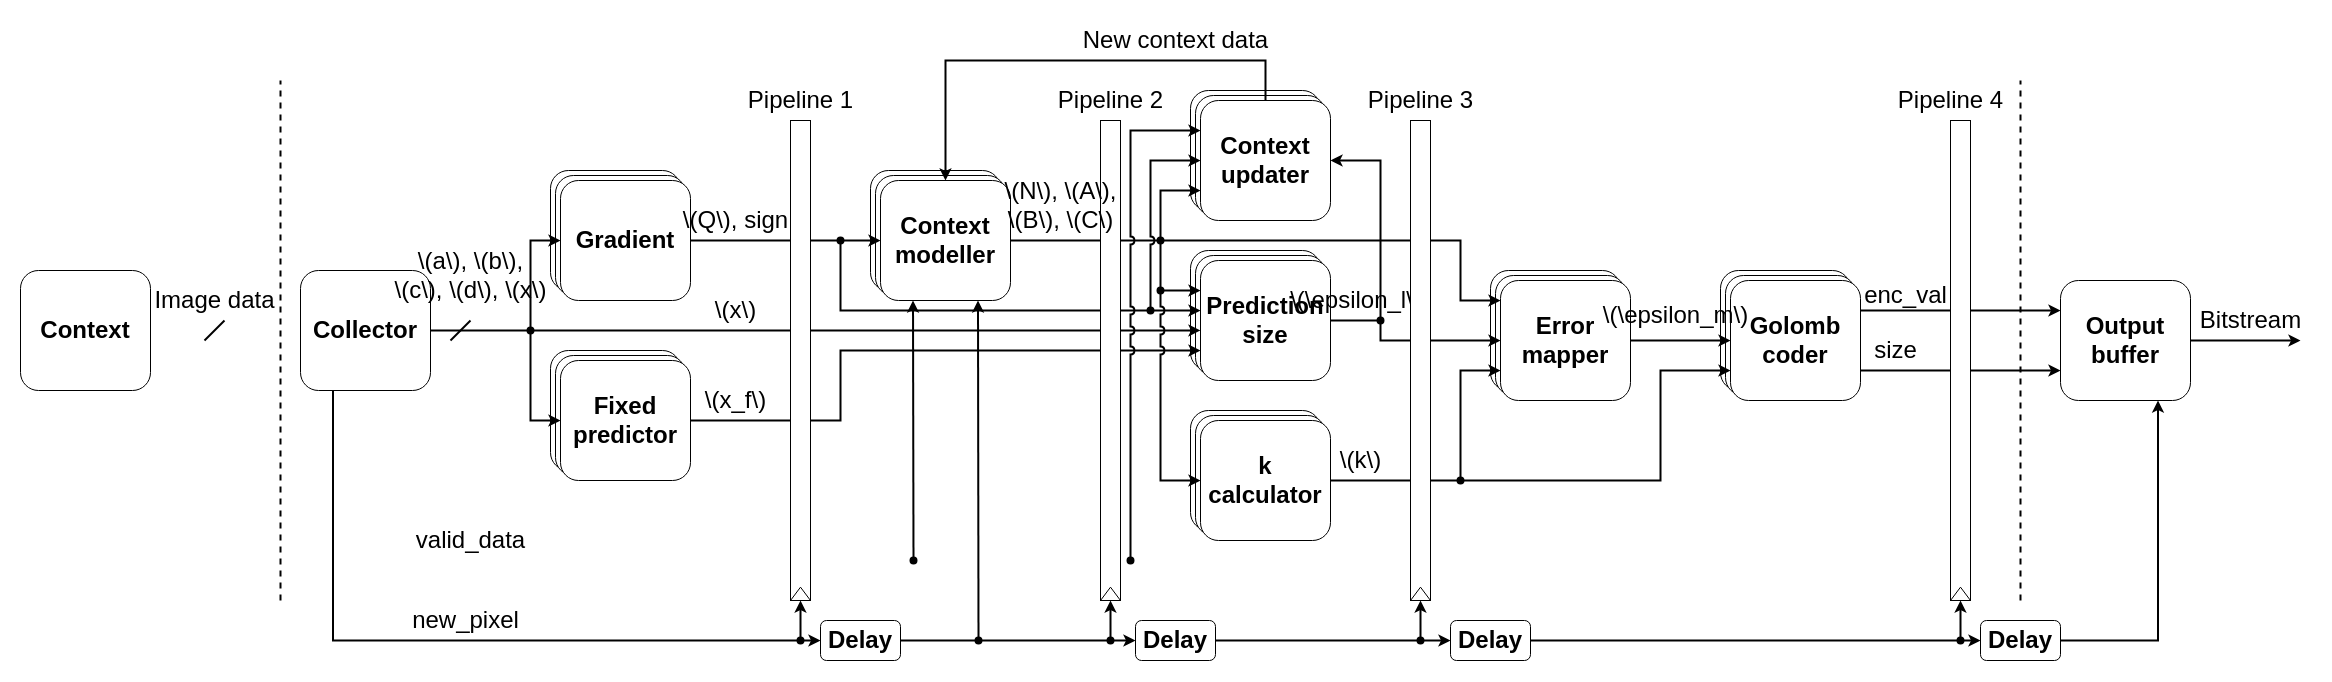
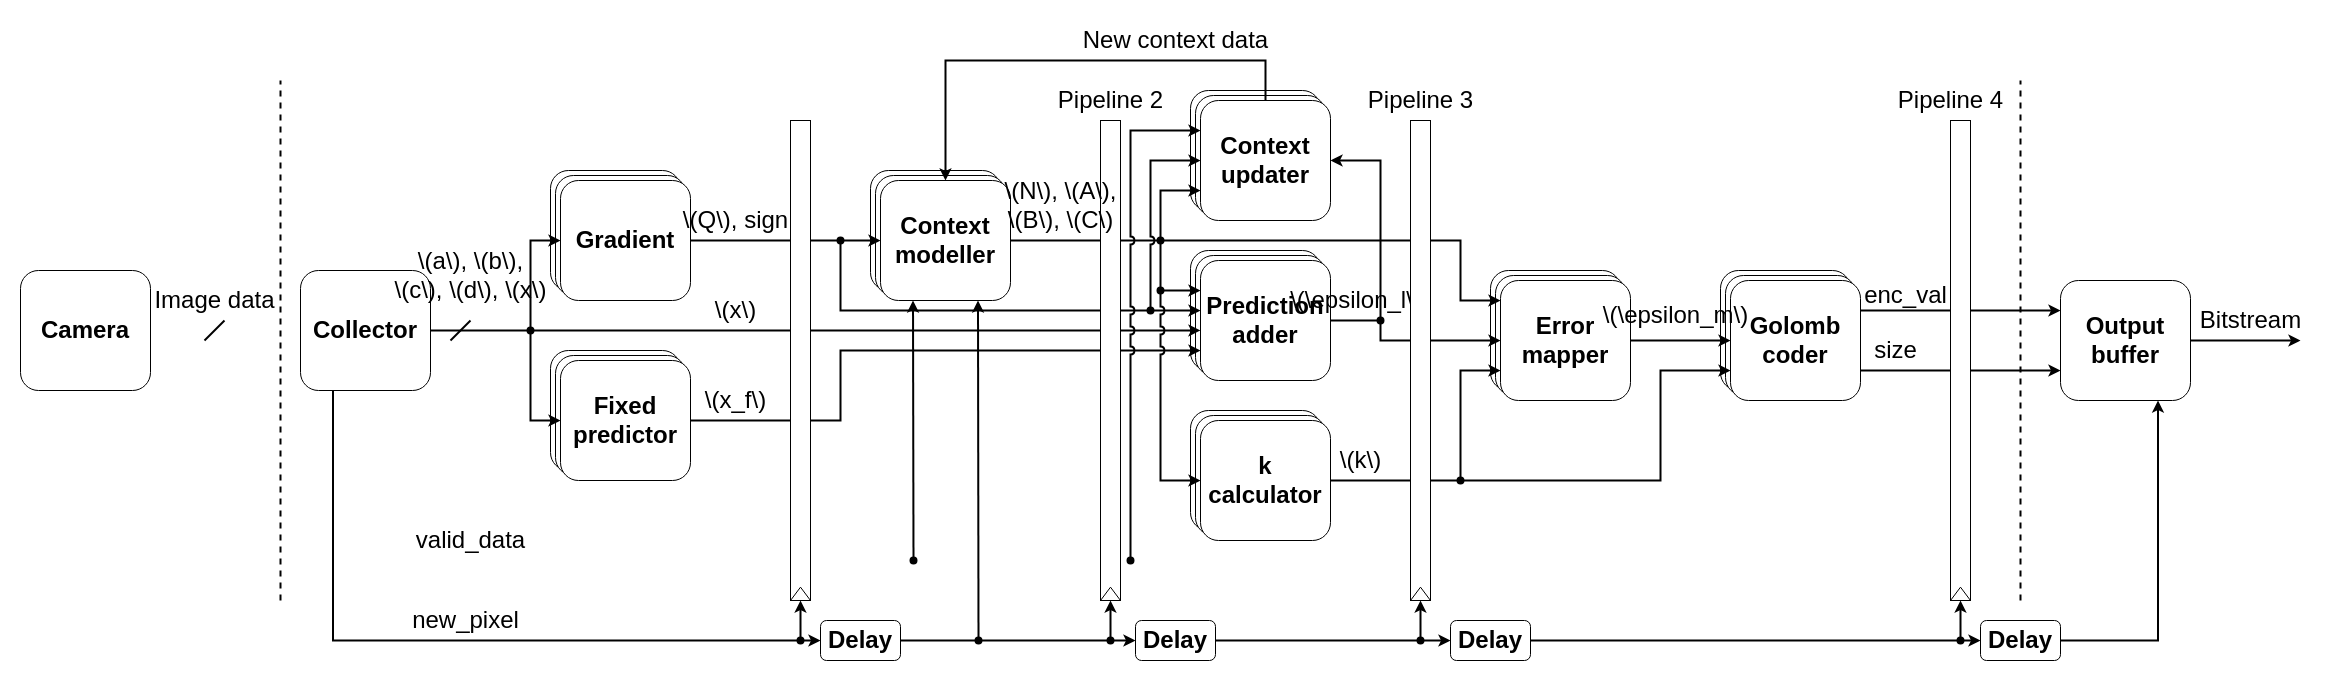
(801, 101) -> none
(1266, 321) -> (1266, 321)
(86, 331) -> (86, 331)
